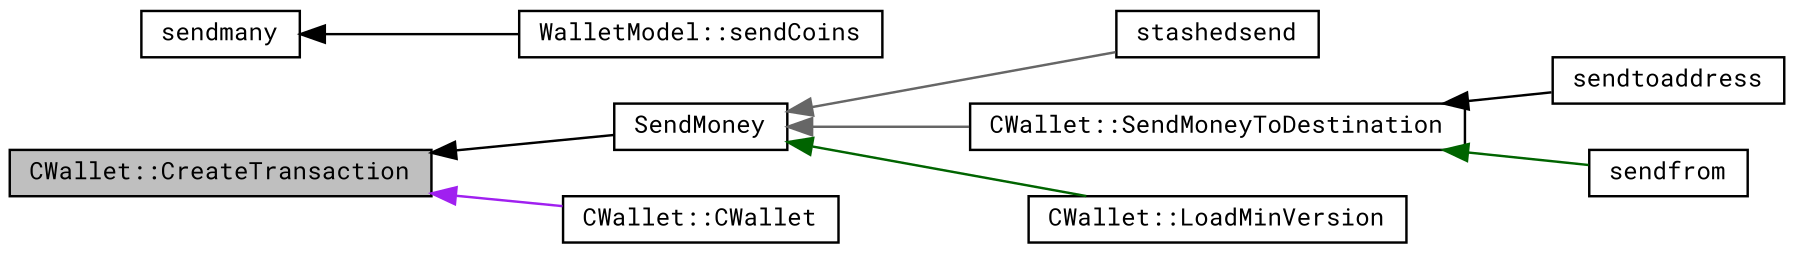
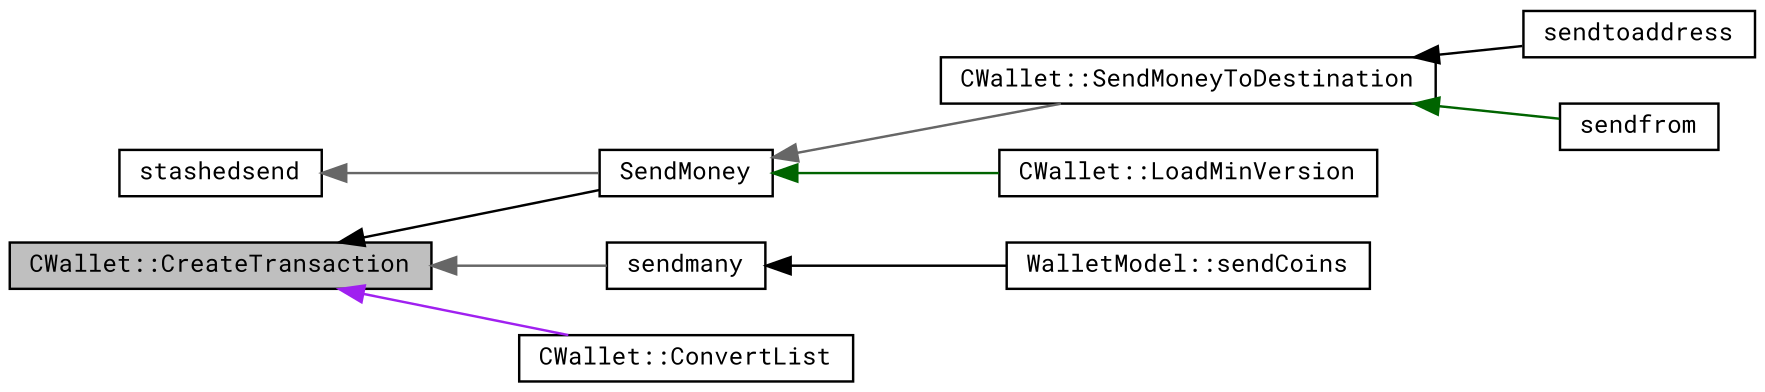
(964, 80) -> (473, 173)
(701, 219) -> (686, 358)
none -> (532, 266)
